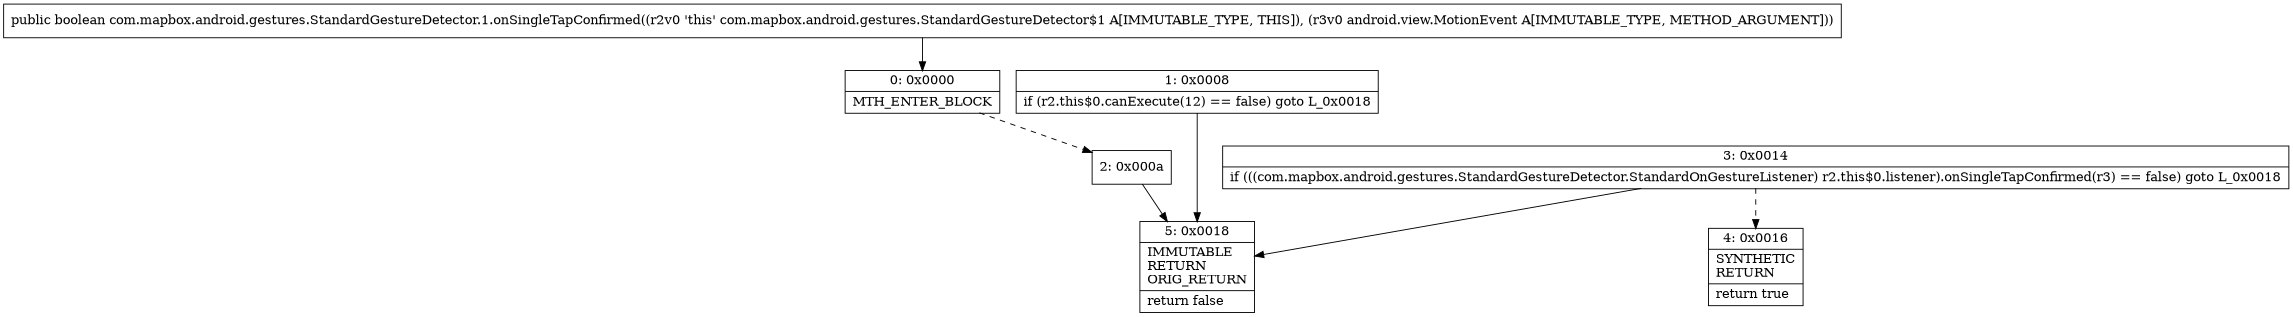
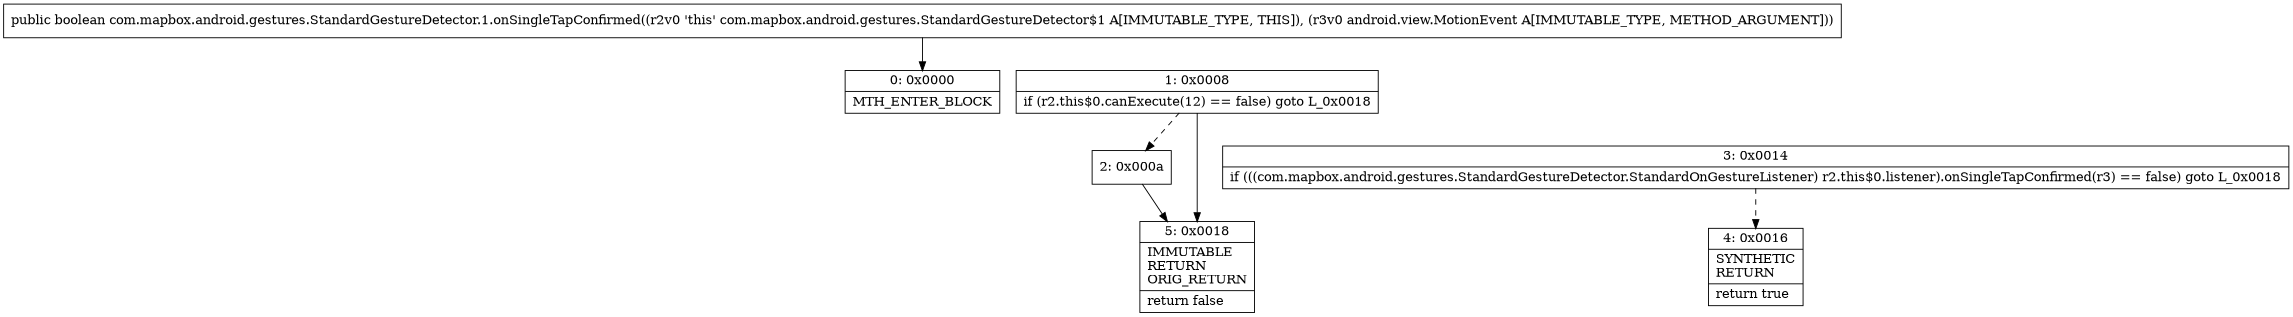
(1031, 131) -> (1165, 128)
(1453, 221) -> none
